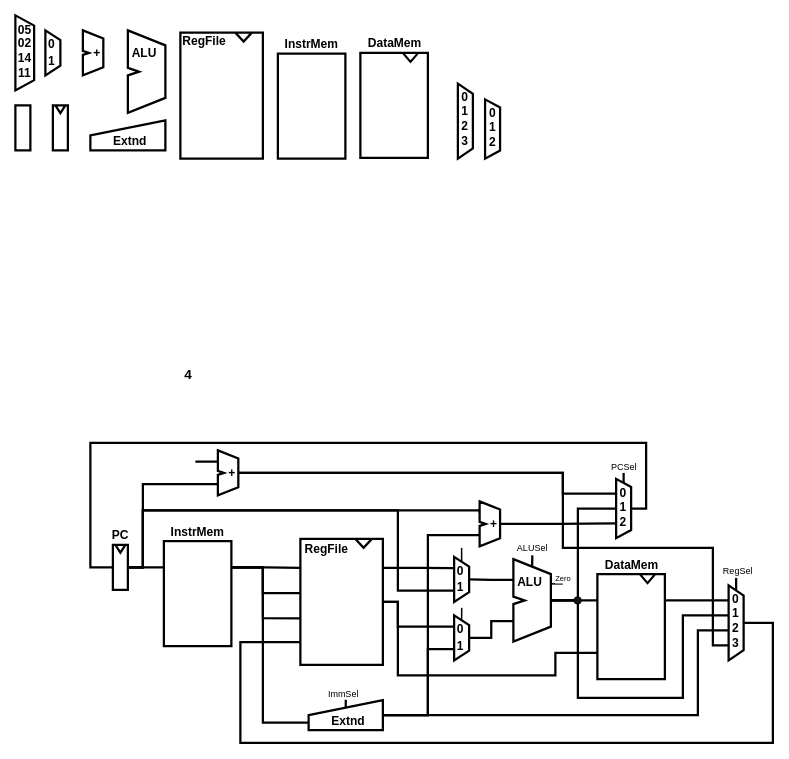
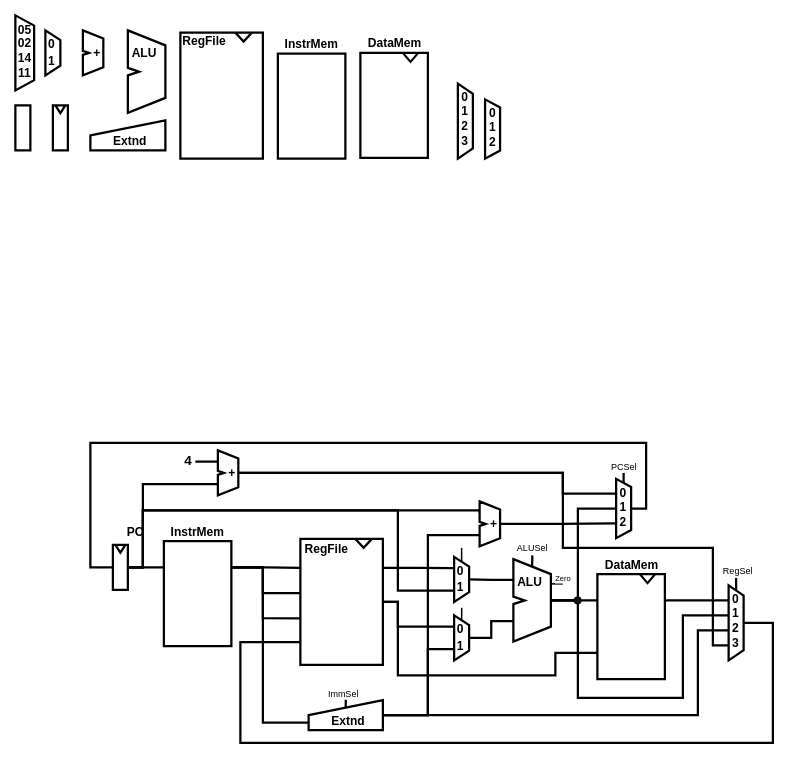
(188, 375) -> (188, 461)
(120, 535) -> (135, 531)
